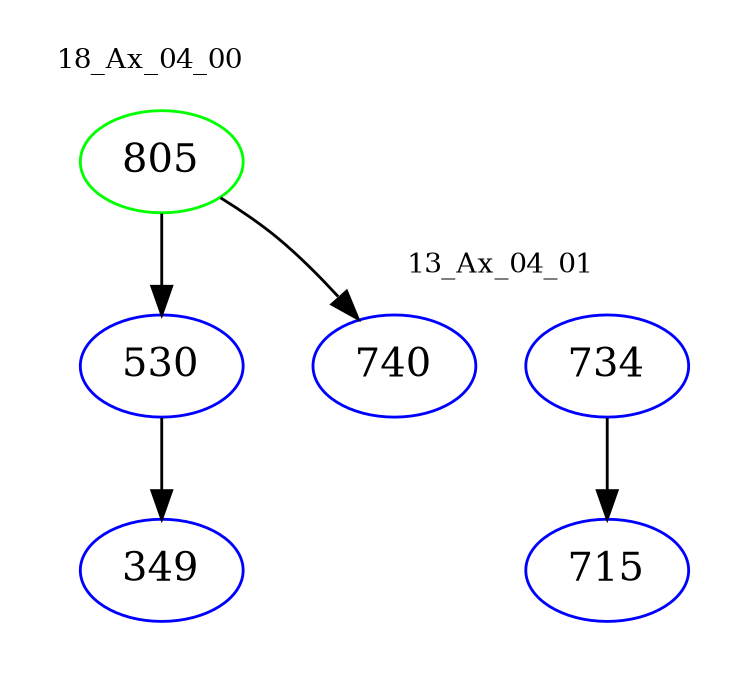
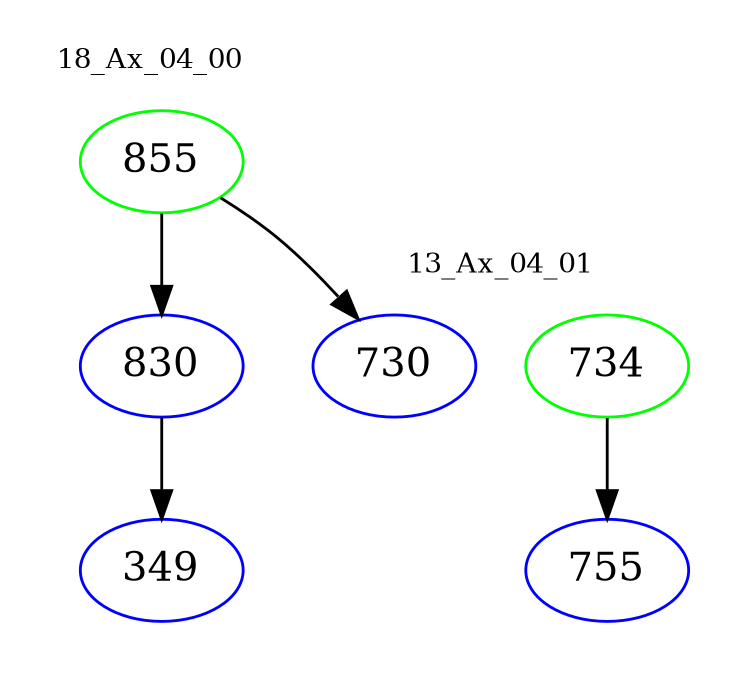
(162, 162) -> (162, 162)
(162, 366) -> (162, 366)
(394, 366) -> (394, 366)
(607, 366) -> (607, 366)
(607, 570) -> (607, 570)
